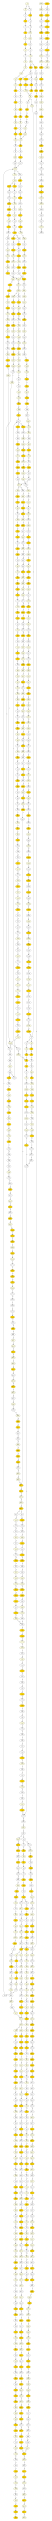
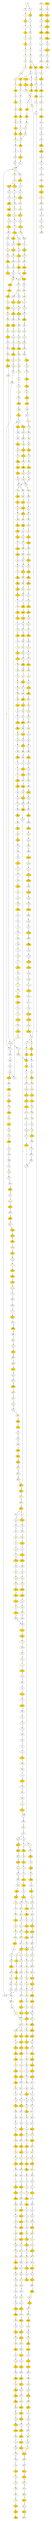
(29, 1020) -> (29, 1020)
